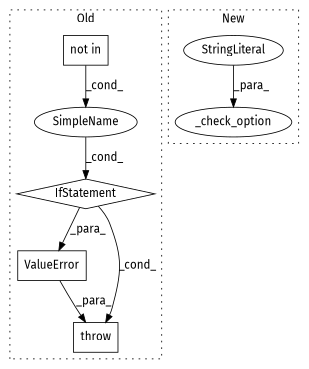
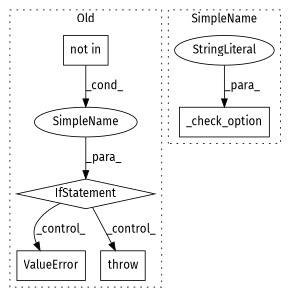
(233, 19) -> (224, 19)
(233, 122) -> (224, 122)
(105, 158) -> (104, 158)
(88, 230) -> (61, 230)
(138, 266) -> (132, 230)
(70, 298) -> none
